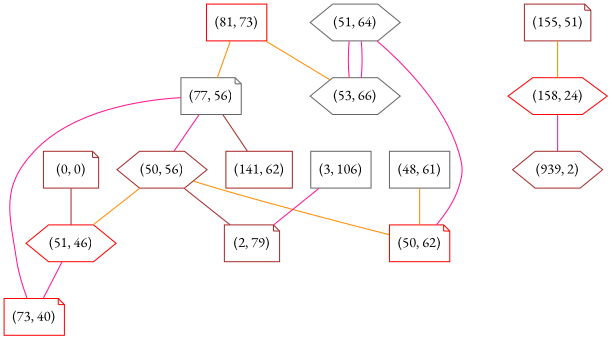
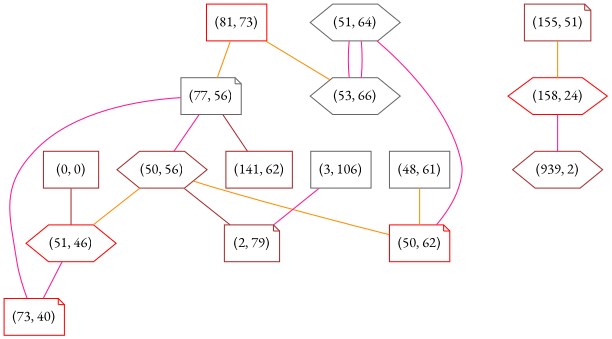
(71, 170) -> (71, 170)
